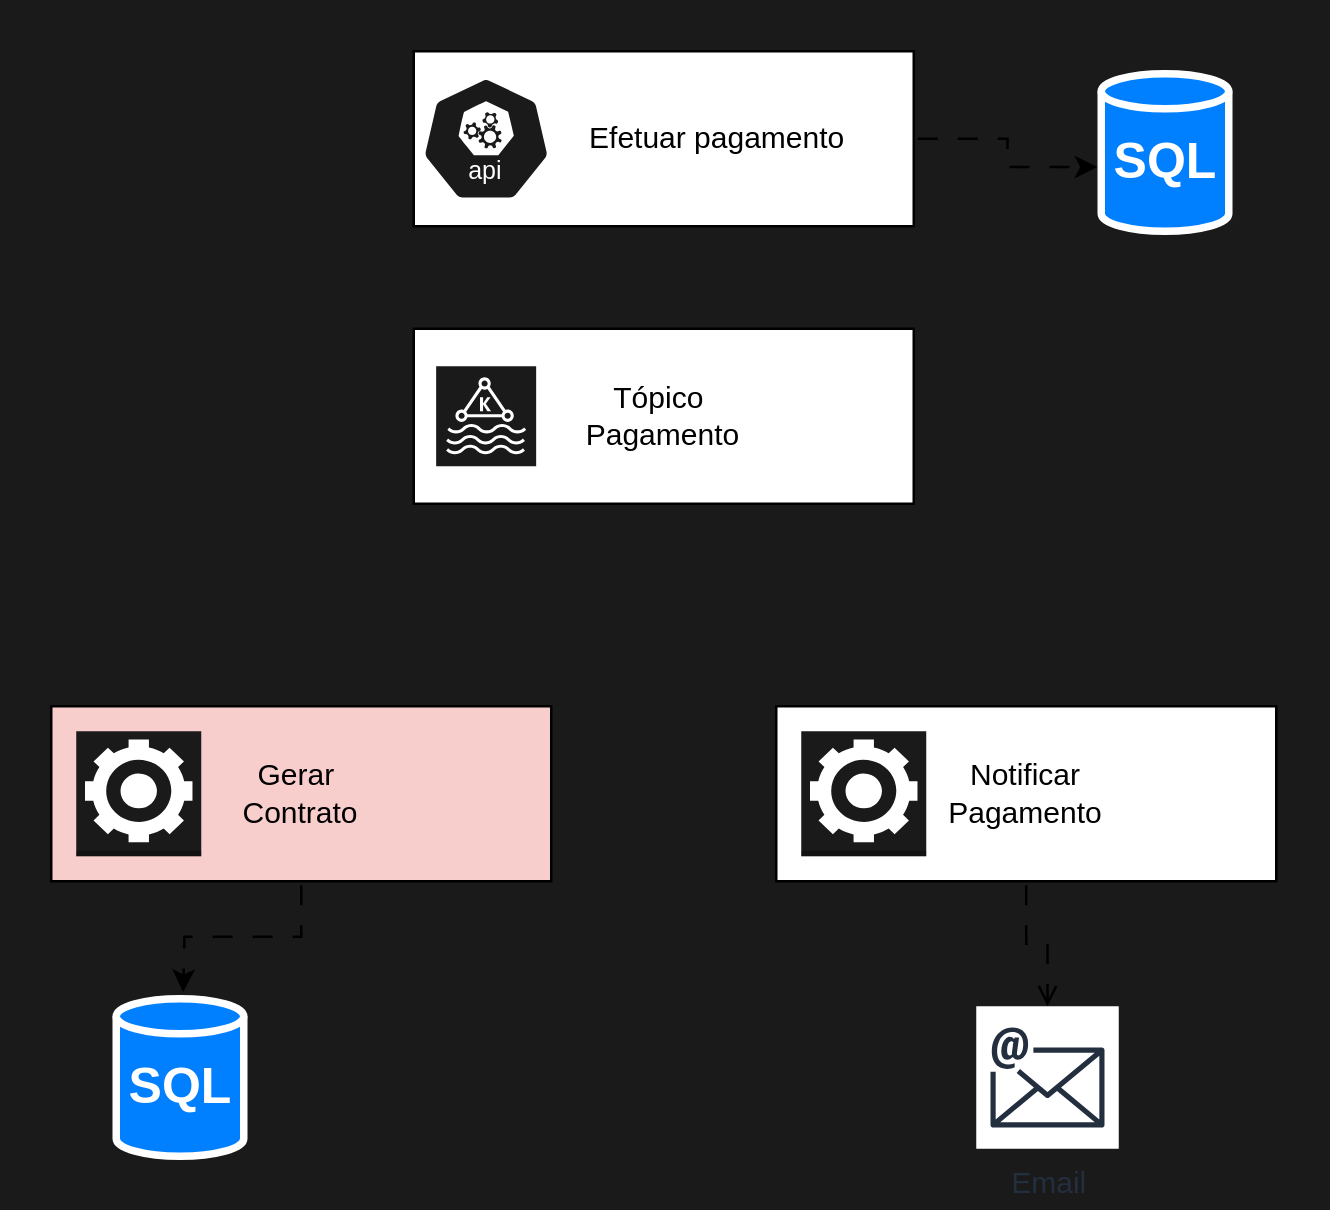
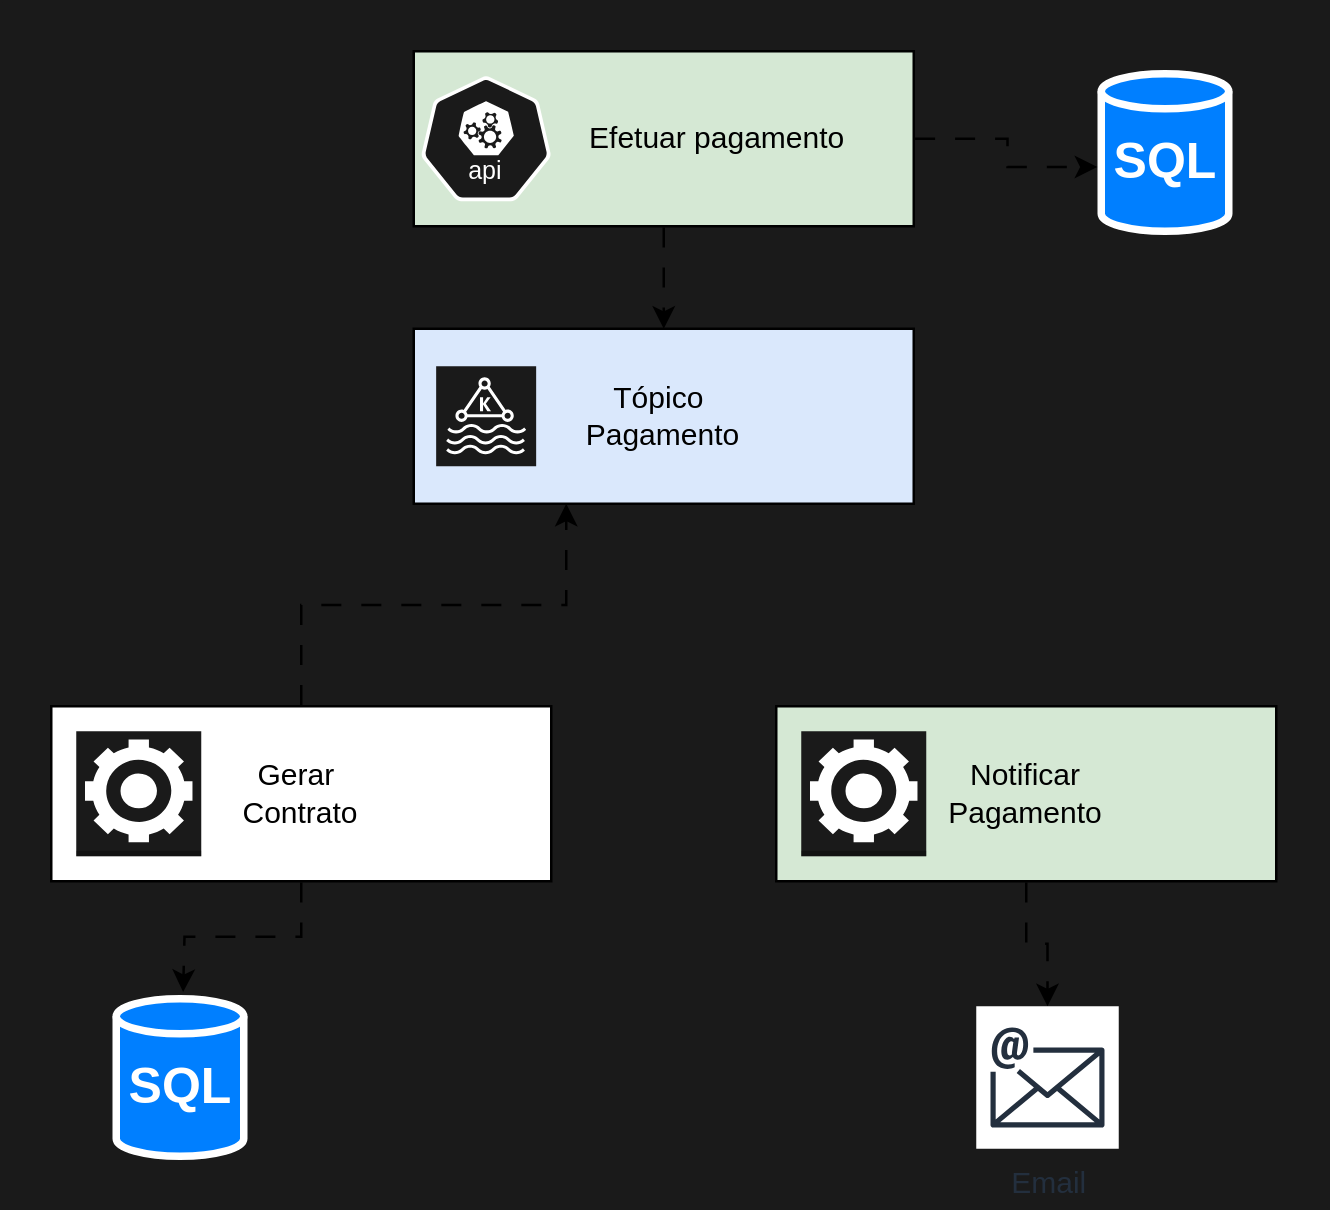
(664, 139) -> (664, 139)
none -> (664, 237)
(664, 416) -> (664, 416)
none -> (301, 695)
(301, 794) -> (301, 794)
(1026, 794) -> (1026, 794)
(1048, 988) -> (1048, 985)
